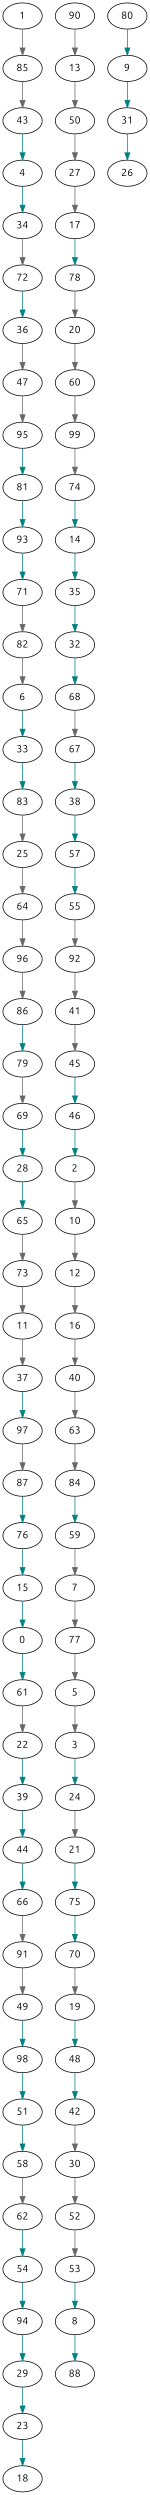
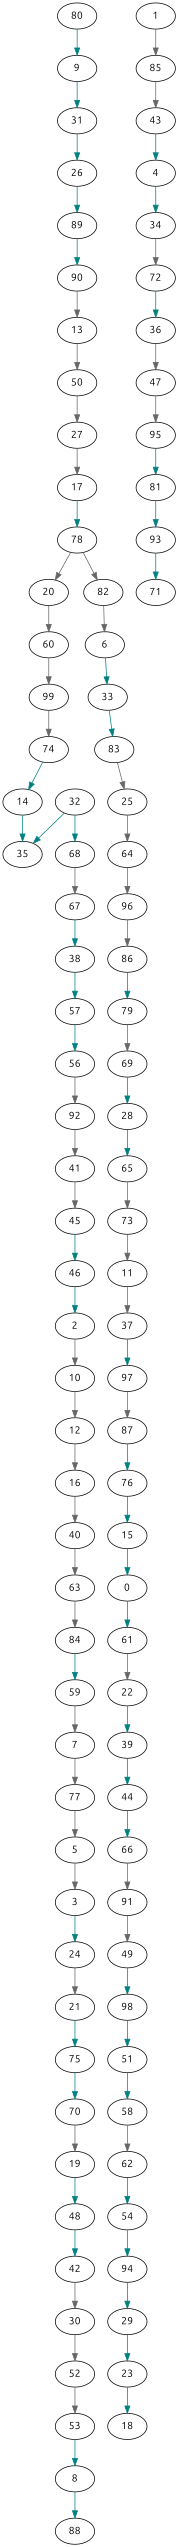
none -> (77, 226)
(23, 615) -> (89, 563)
(75, 615) -> (51, 826)
(75, 907) -> (75, 1064)
